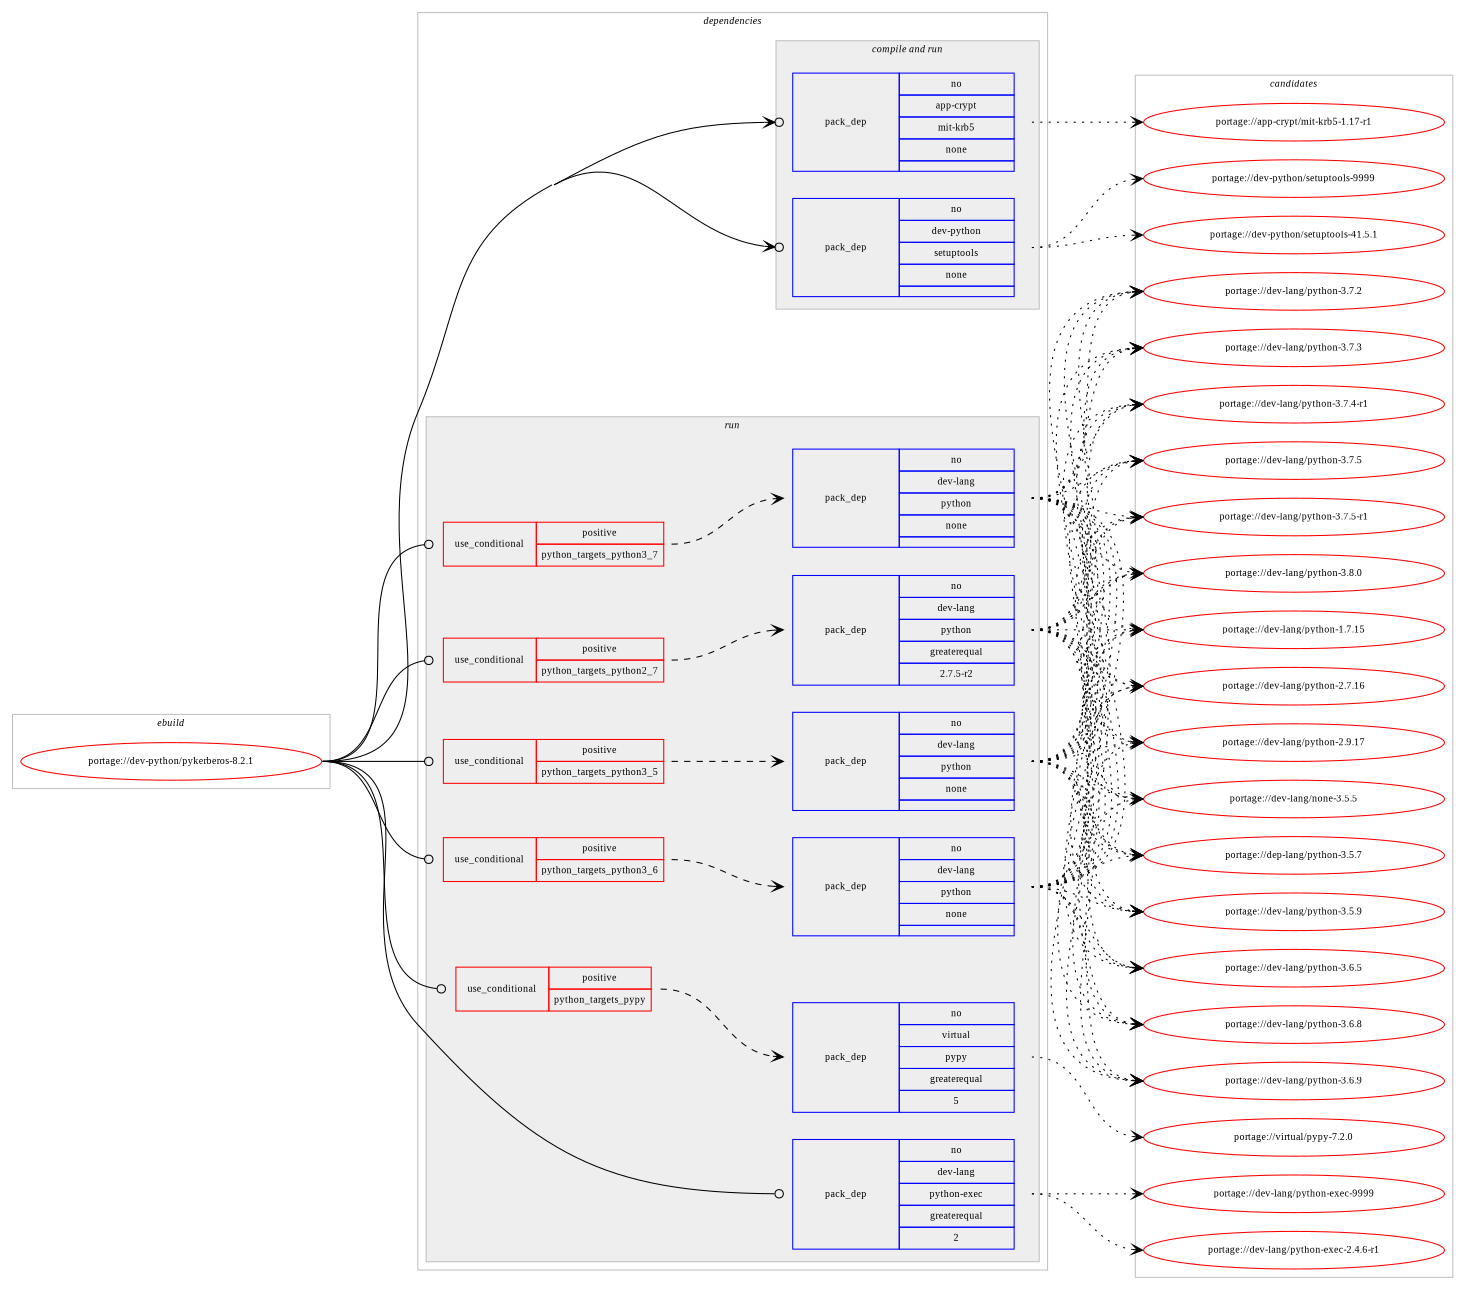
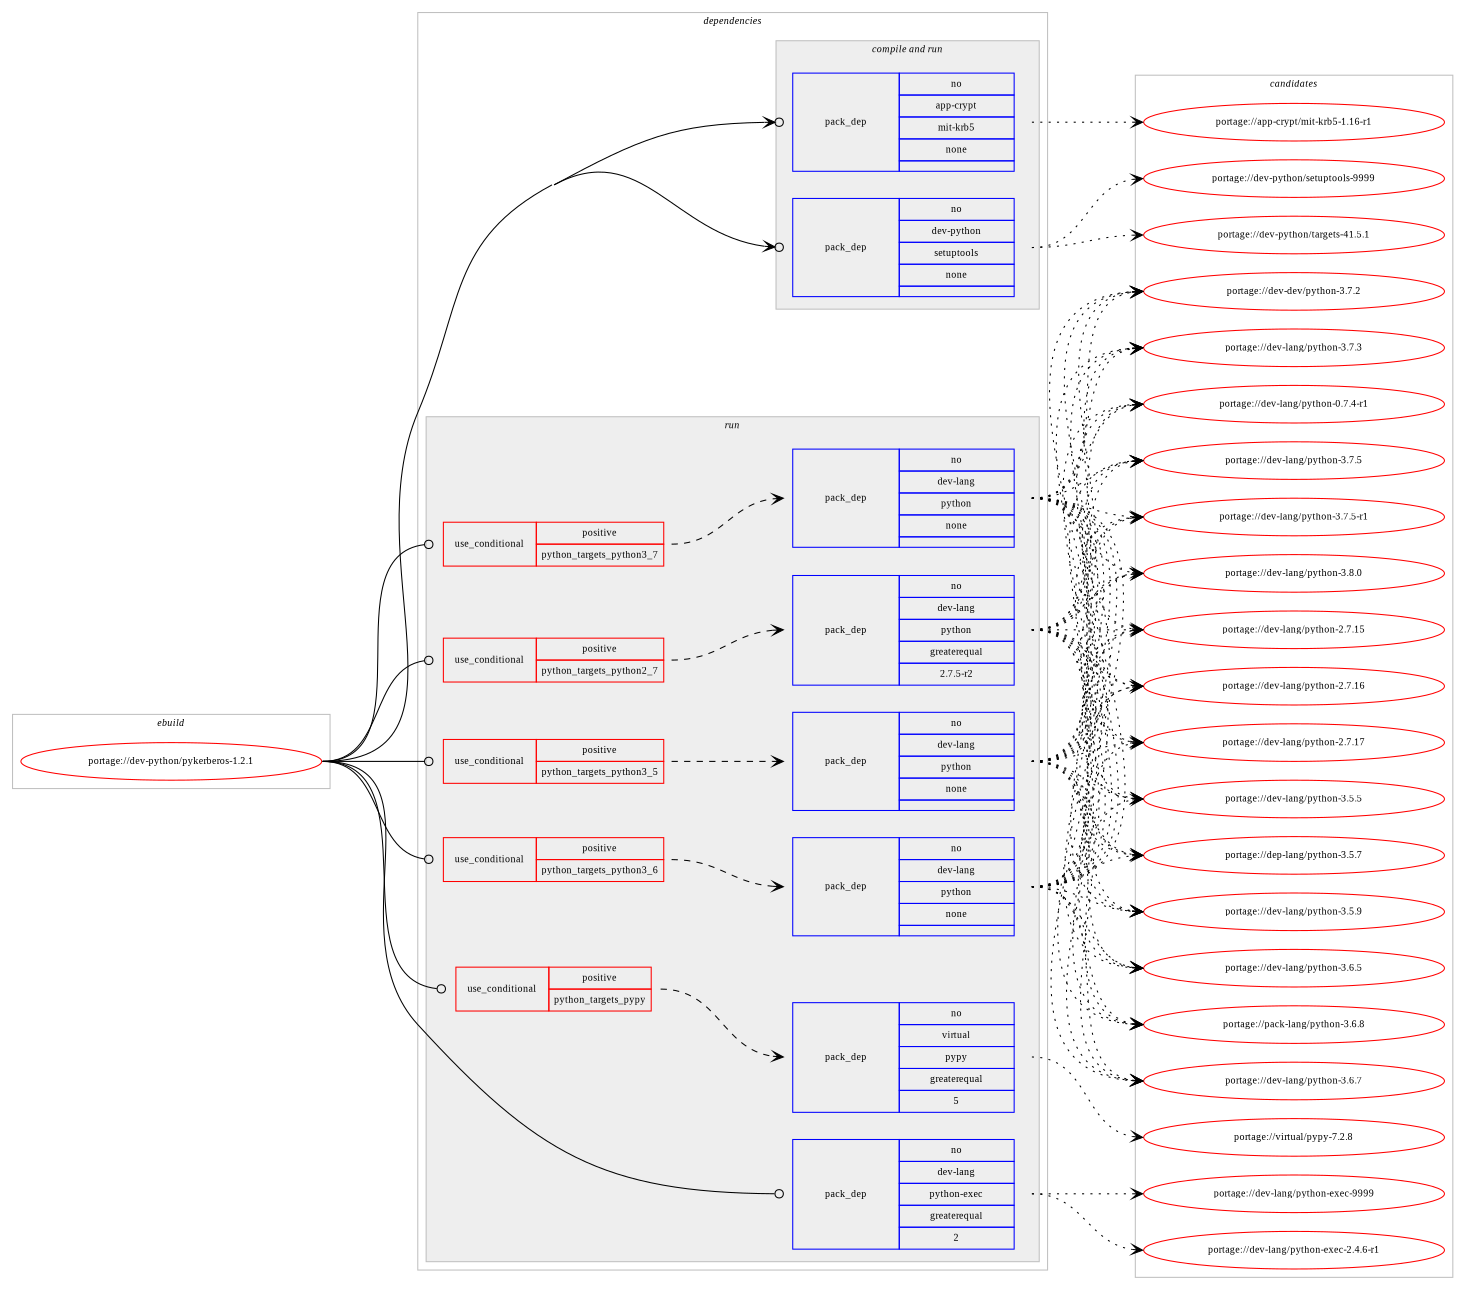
(1294, 122) -> (1294, 122)
(1294, 235) -> (1294, 235)
(1294, 291) -> (1294, 291)
(1294, 404) -> (1294, 404)
(1294, 630) -> (1294, 630)
(1294, 743) -> (1294, 743)
(171, 761) -> (171, 761)
(1294, 799) -> (1294, 799)
(1294, 1025) -> (1294, 1025)
(1294, 1081) -> (1294, 1081)
(1294, 1137) -> (1294, 1137)
